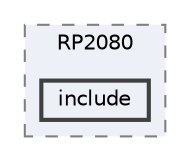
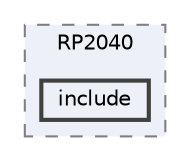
(95, 44) -> (95, 44)
